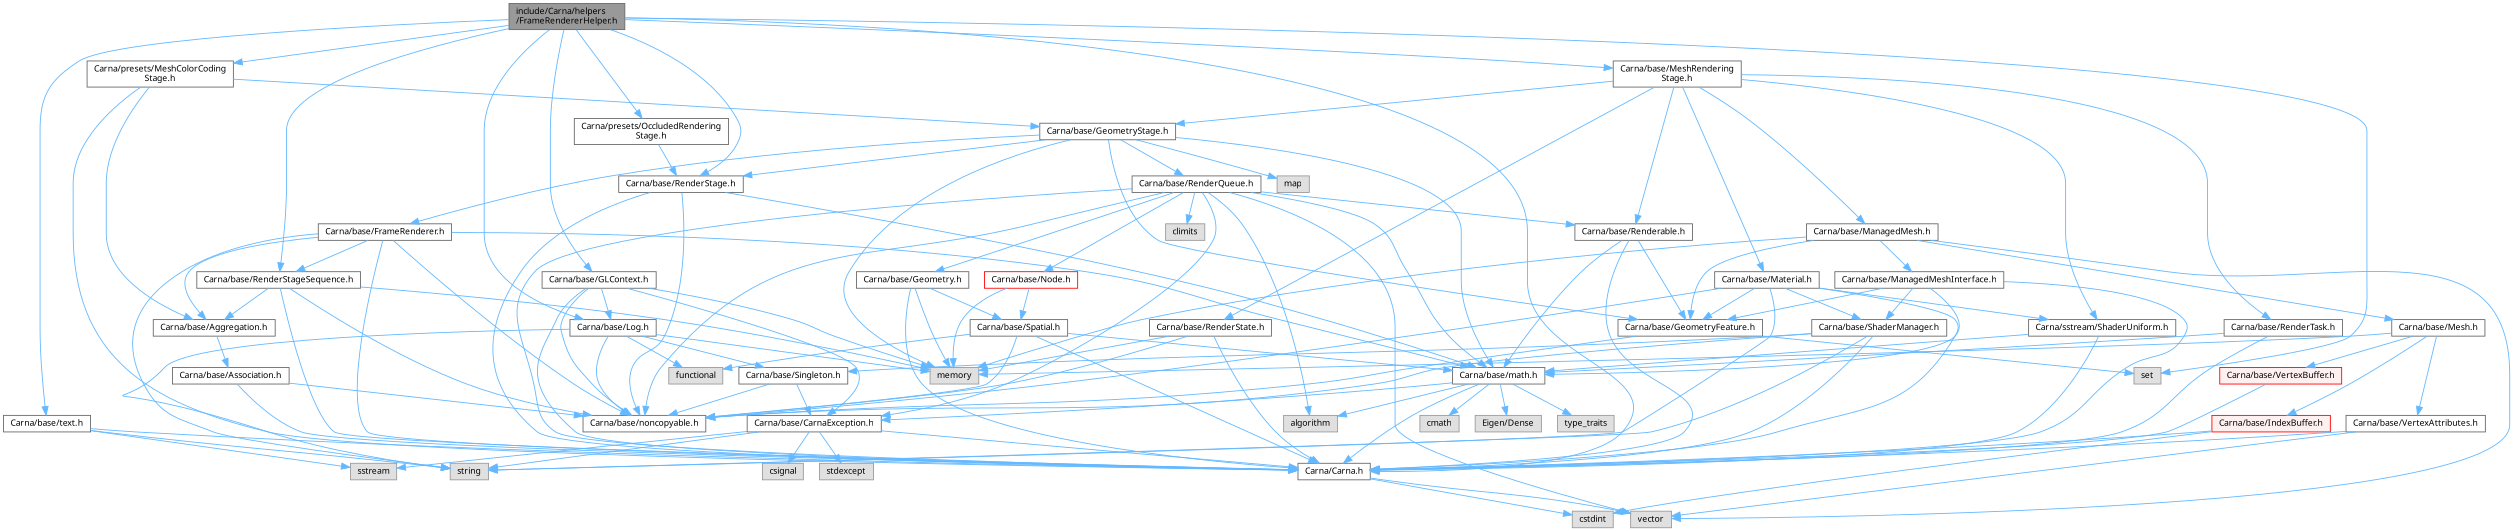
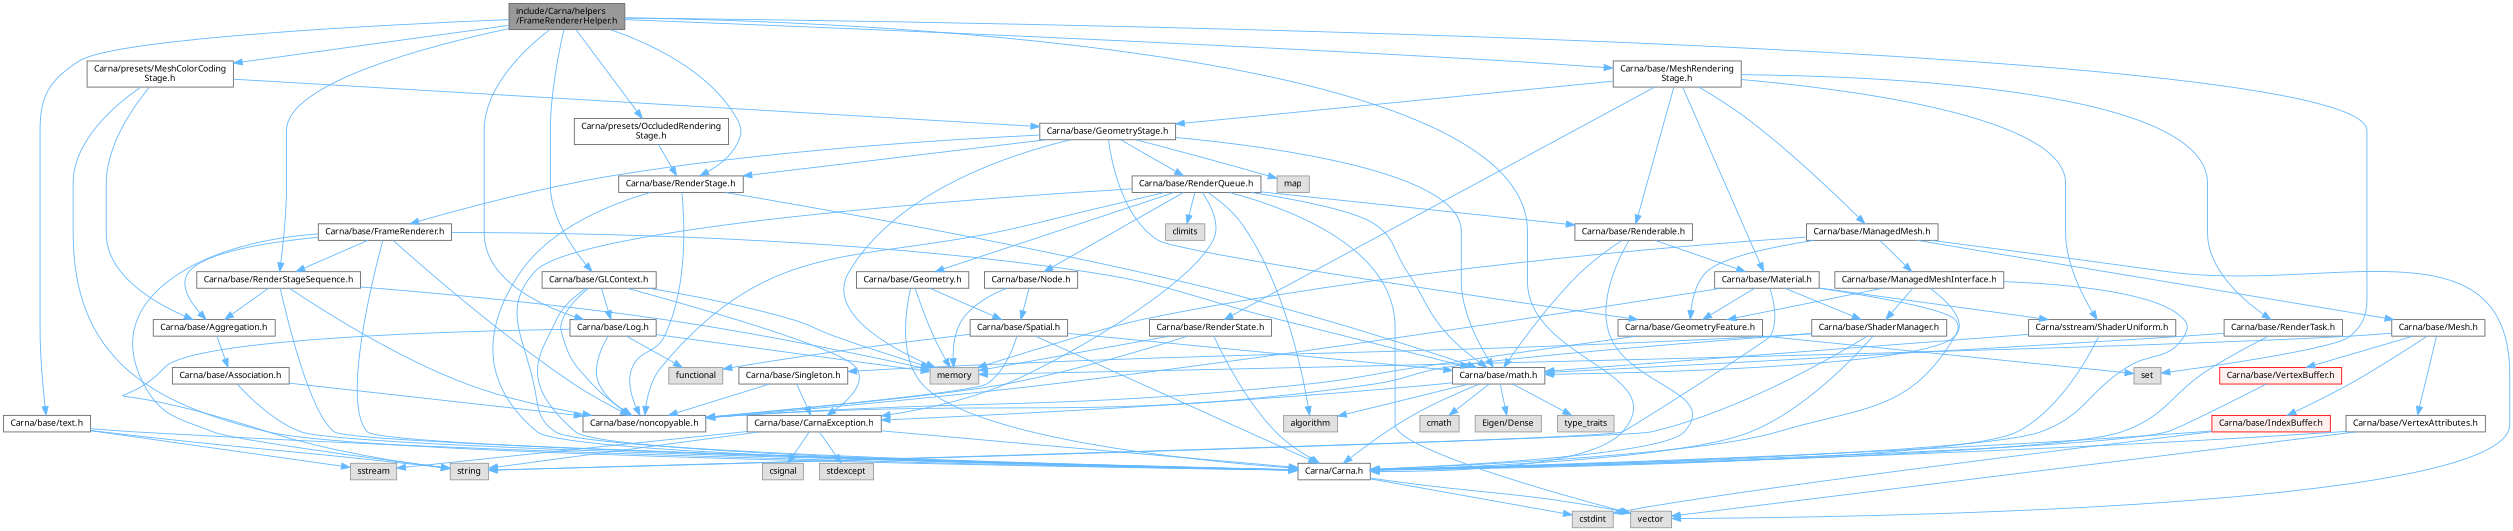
(1660, 276) -> (1696, 255)
(1031, 280) -> (1031, 280)
(699, 351) -> none
